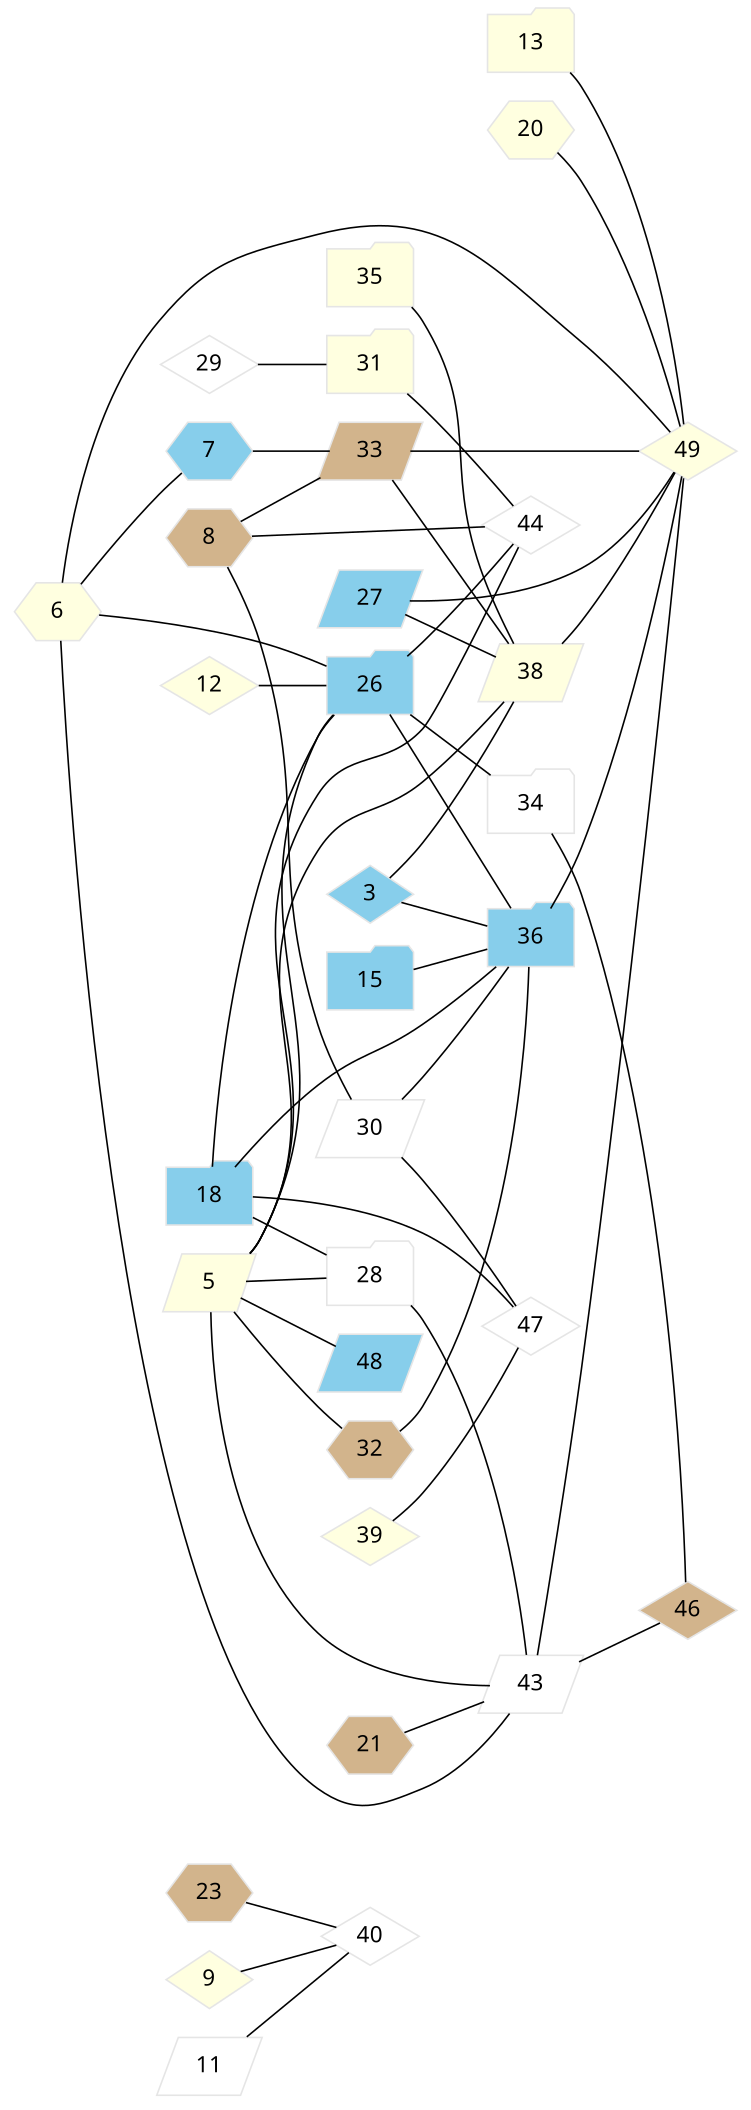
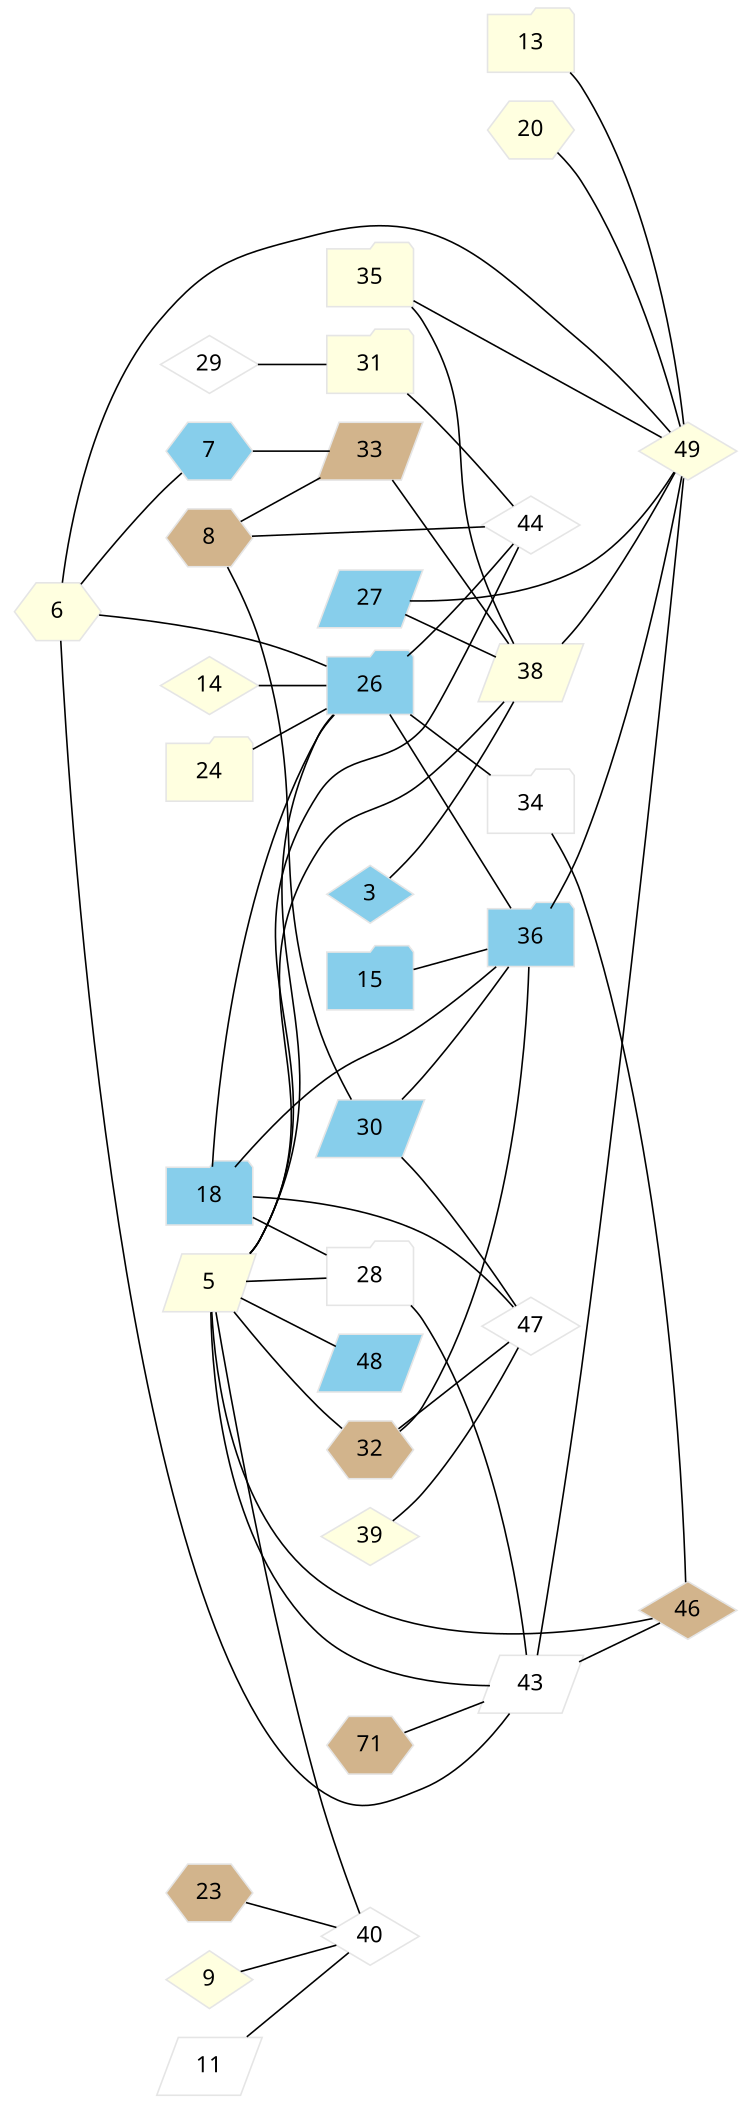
(525, 451) -> (538, 369)
(209, 686) -> (209, 686)
none -> (209, 772)
(444, 914) -> none
(370, 1129) -> (370, 1129)
none -> (448, 1390)
none -> (339, 1593)
none -> (275, 1616)
(370, 1745) -> (370, 1745)
